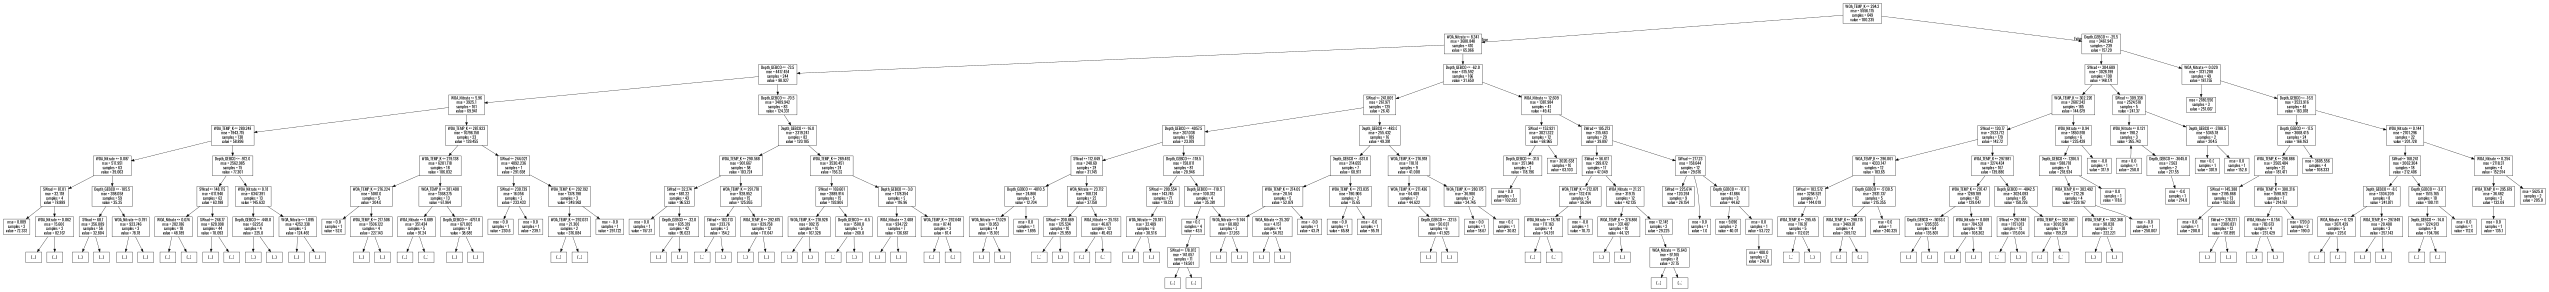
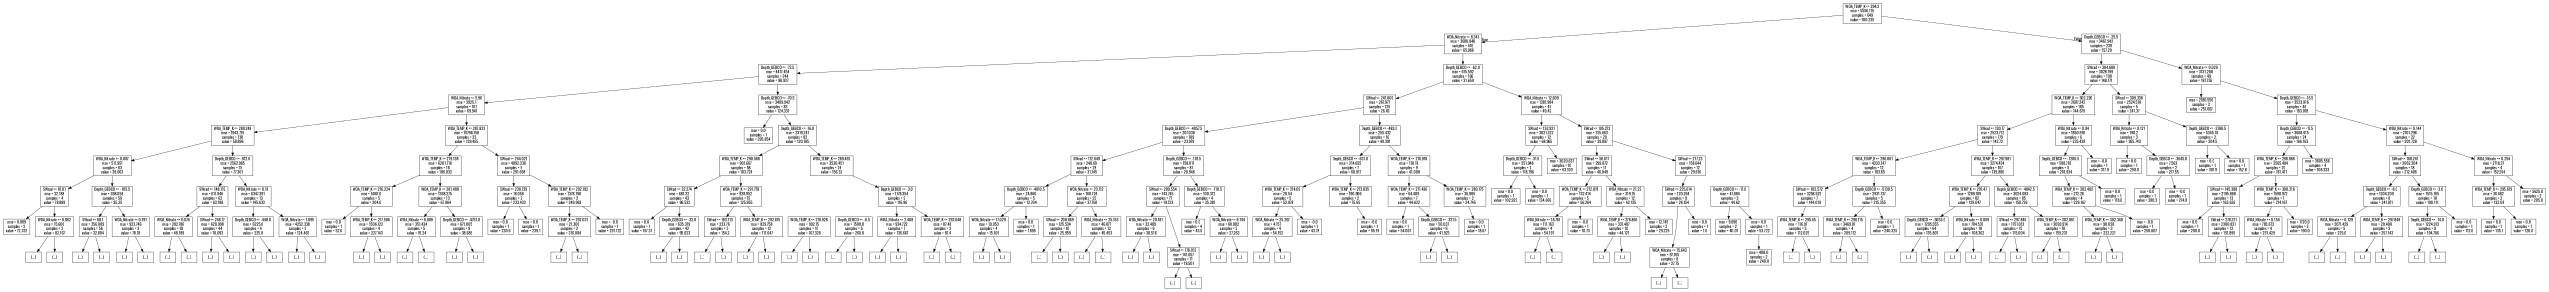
none -> (758, 135)
(2131, 153) -> (2127, 150)
(514, 166) -> (514, 166)
(1562, 166) -> (1562, 166)
(1597, 166) -> (1597, 166)
(1709, 180) -> none
(55, 196) -> (55, 196)
(832, 196) -> none
none -> (1540, 196)
(1698, 196) -> (1689, 211)
none -> (2147, 196)
none -> (2224, 210)
(1257, 211) -> (1278, 210)
(1340, 227) -> none
none -> (1400, 227)
(1506, 227) -> none
(1885, 227) -> (1885, 227)
none -> (2524, 227)
(1189, 240) -> (1173, 225)
(1663, 240) -> (1676, 226)
